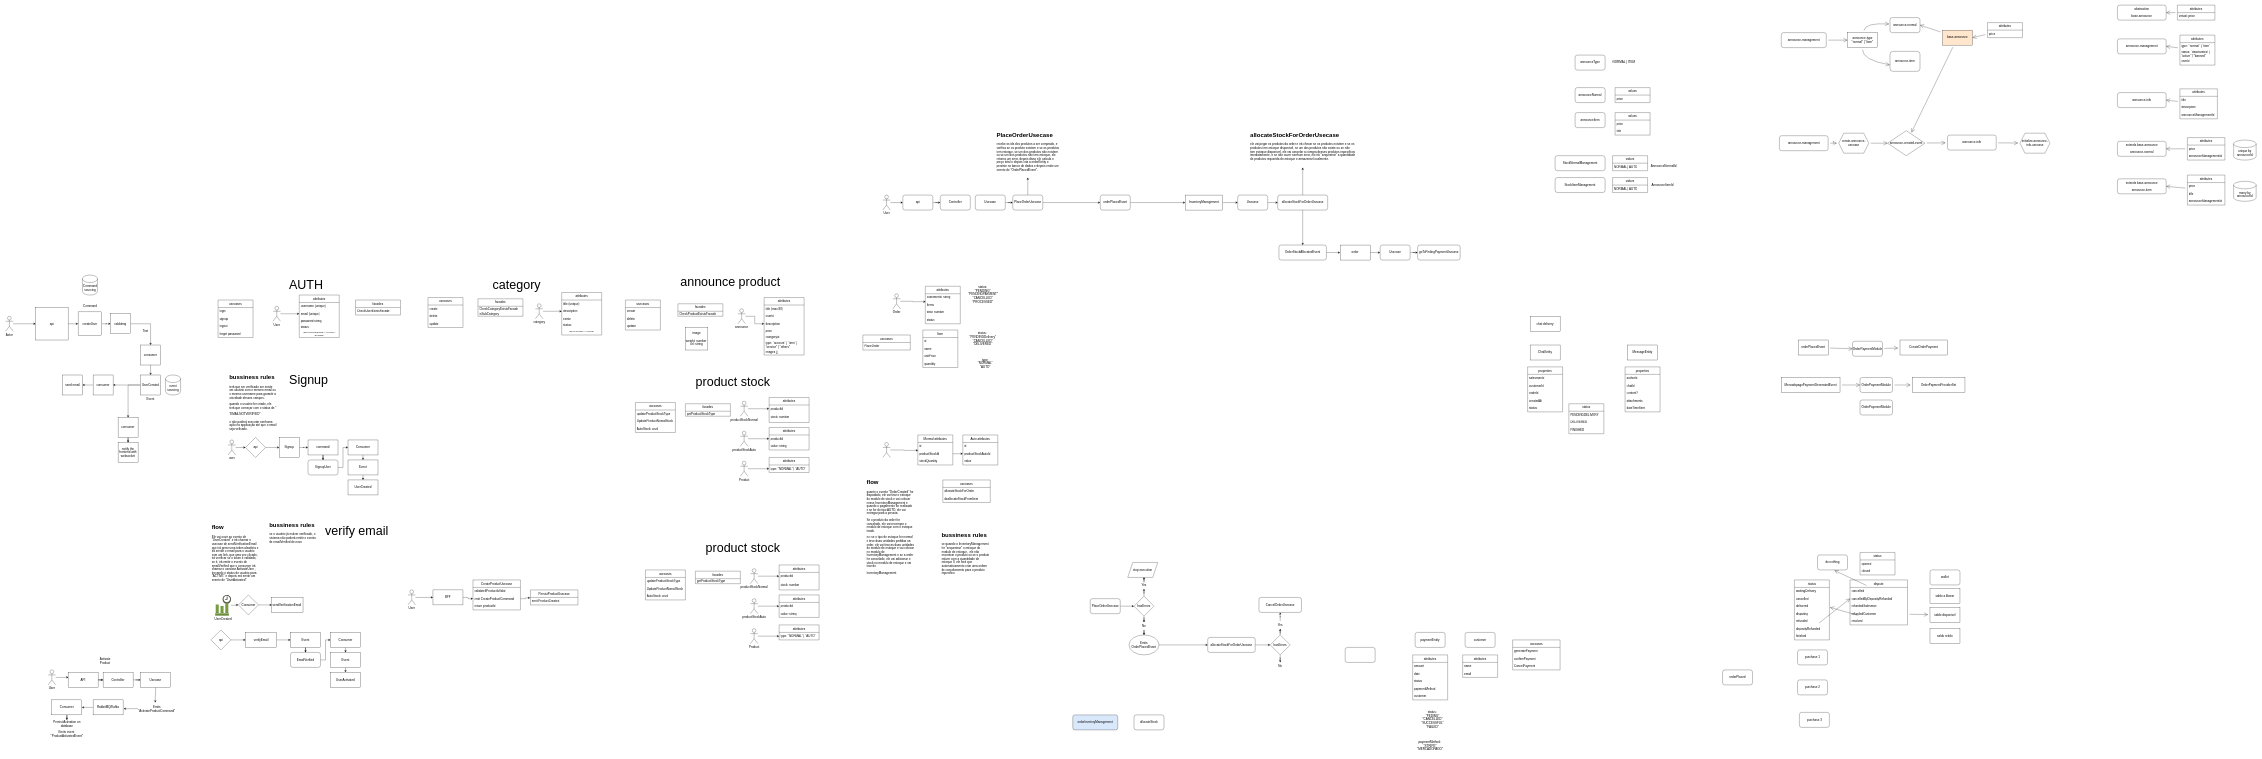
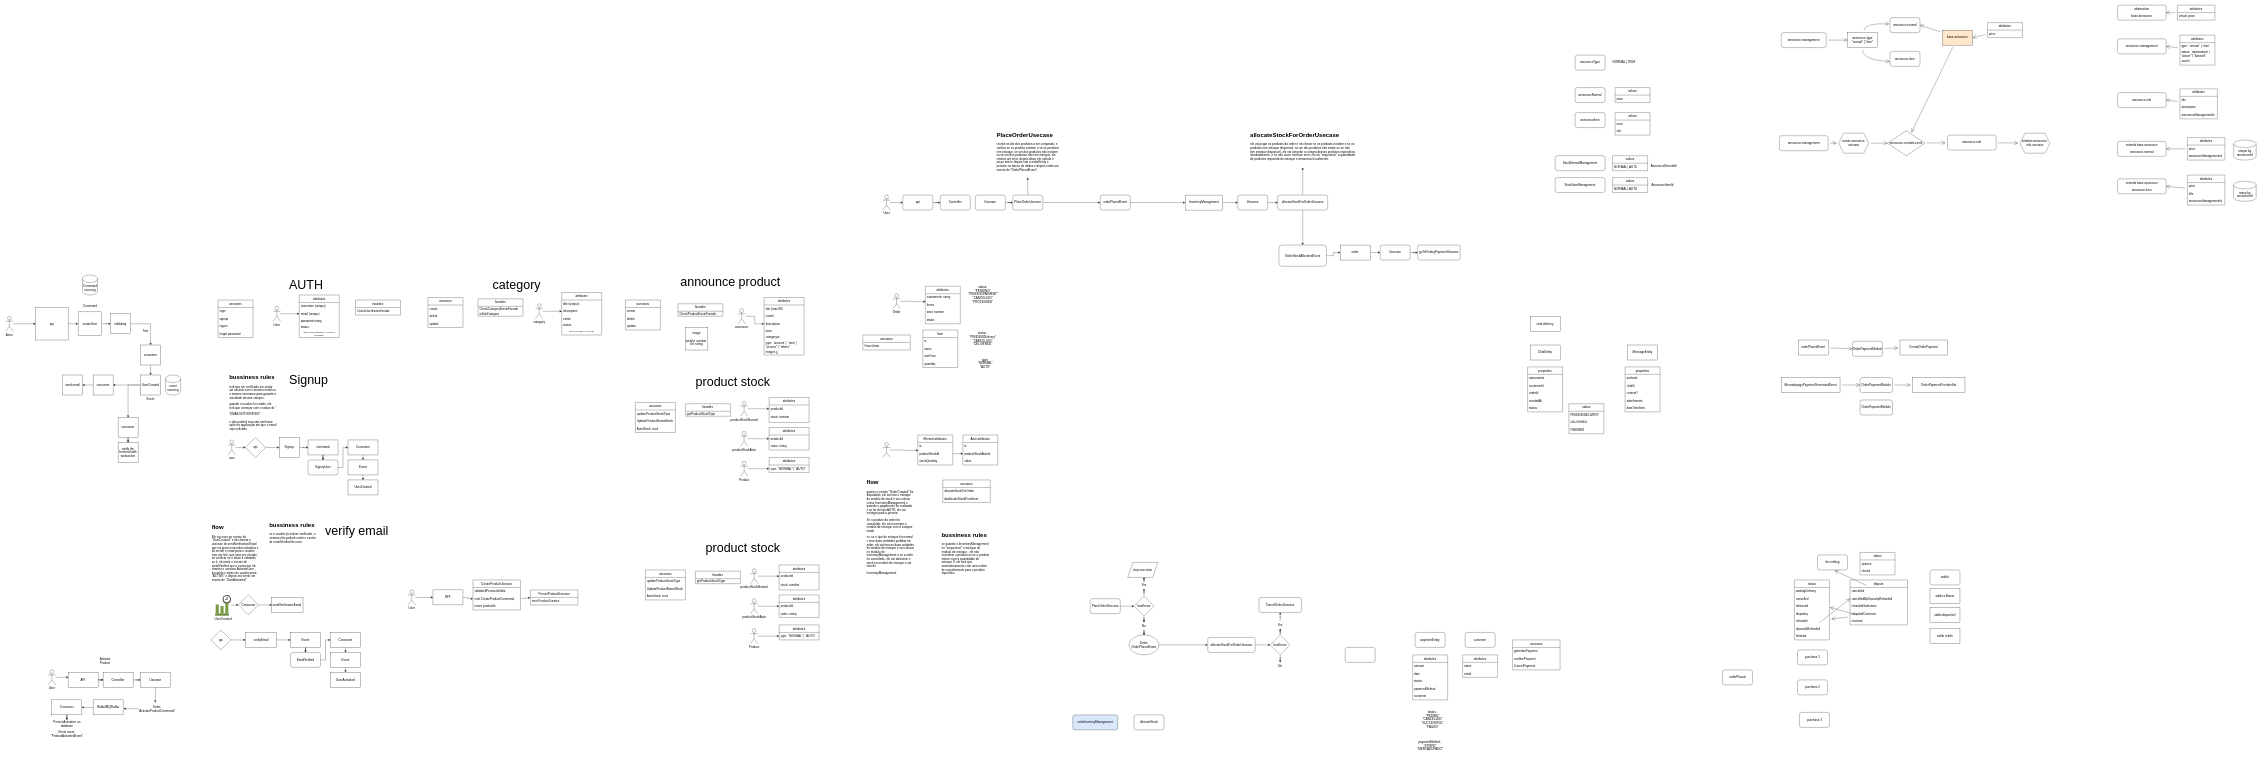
(1905, 61) -> (1905, 59)
(1303, 253) -> (1303, 256)
(1918, 615) -> (1841, 618)
